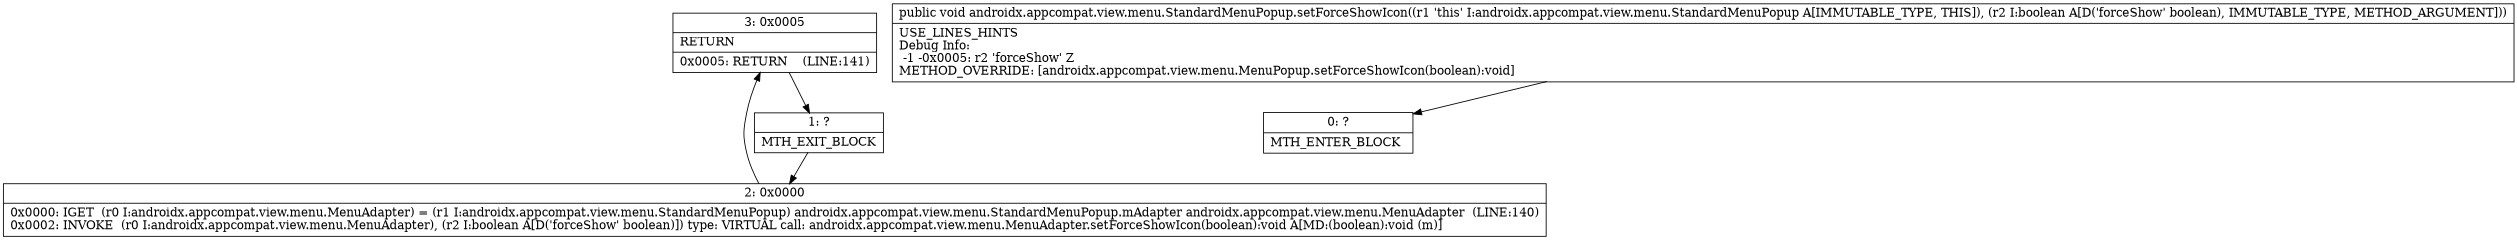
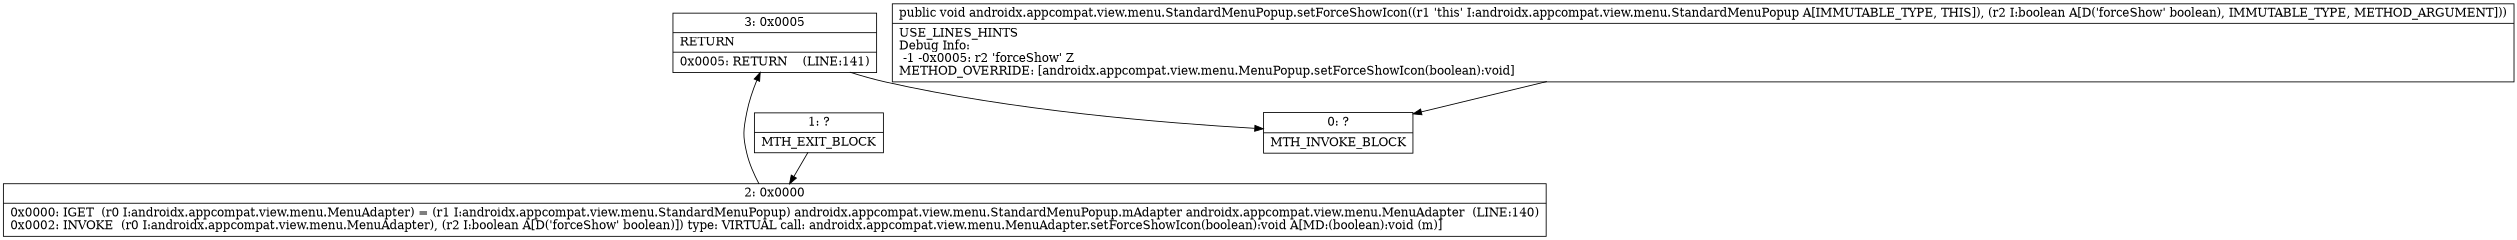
(797, 89) -> (1051, 110)
(1336, 143) -> (1338, 143)
